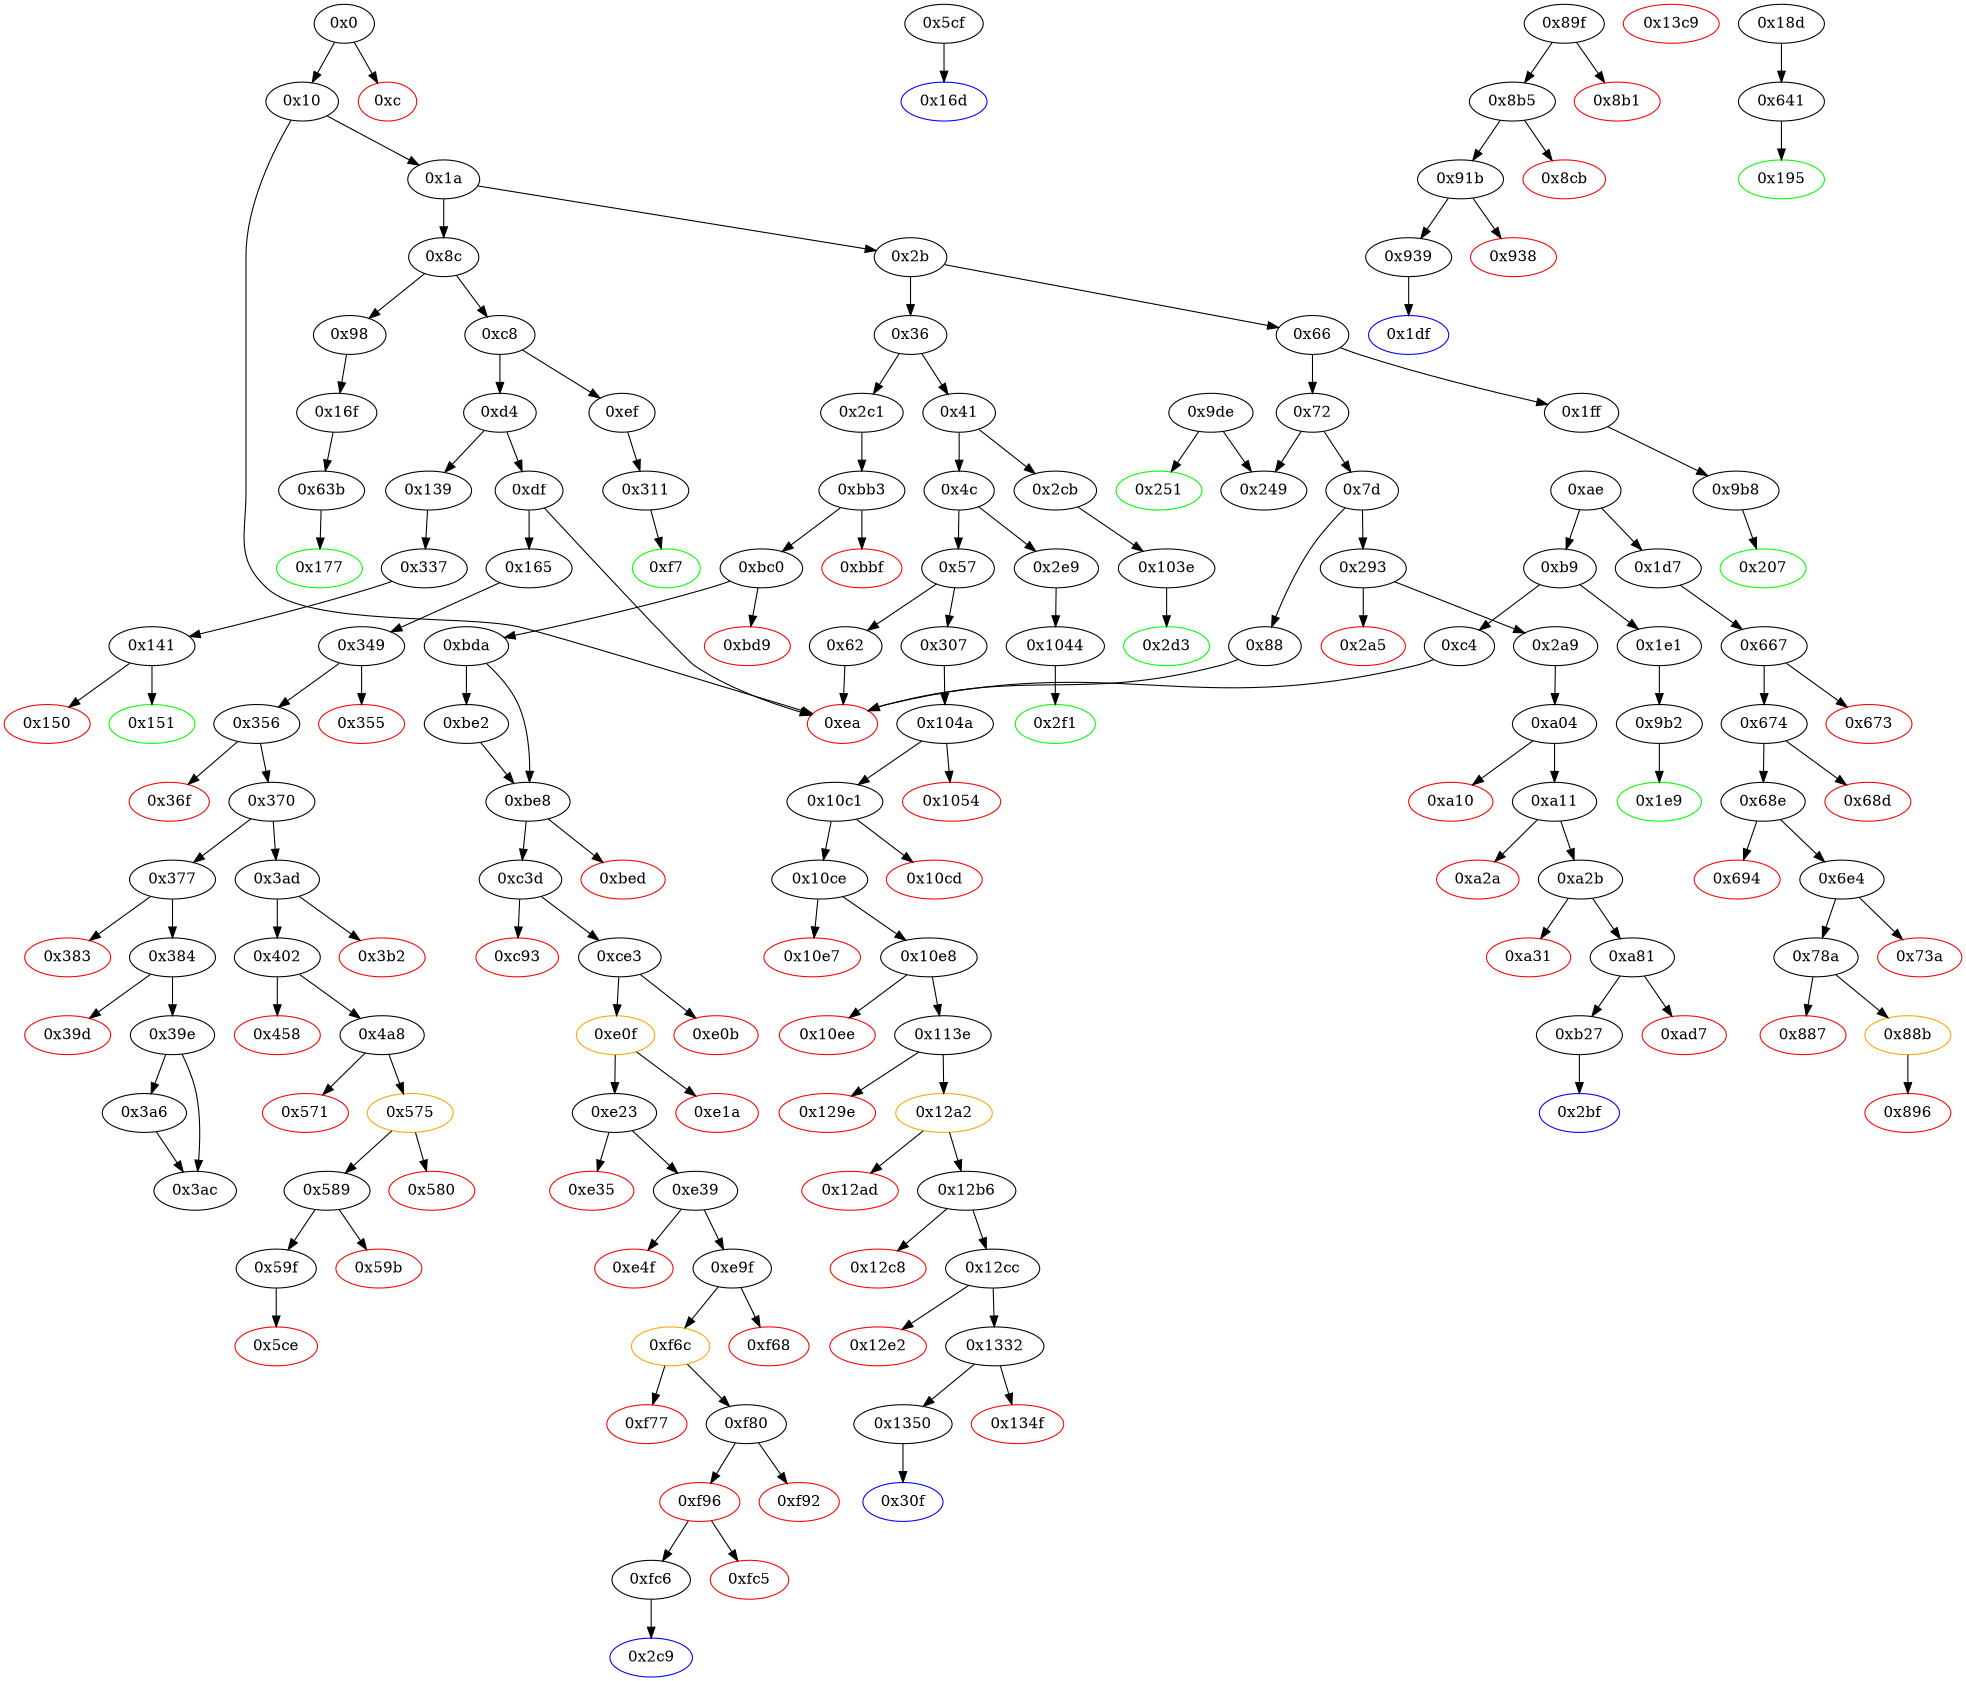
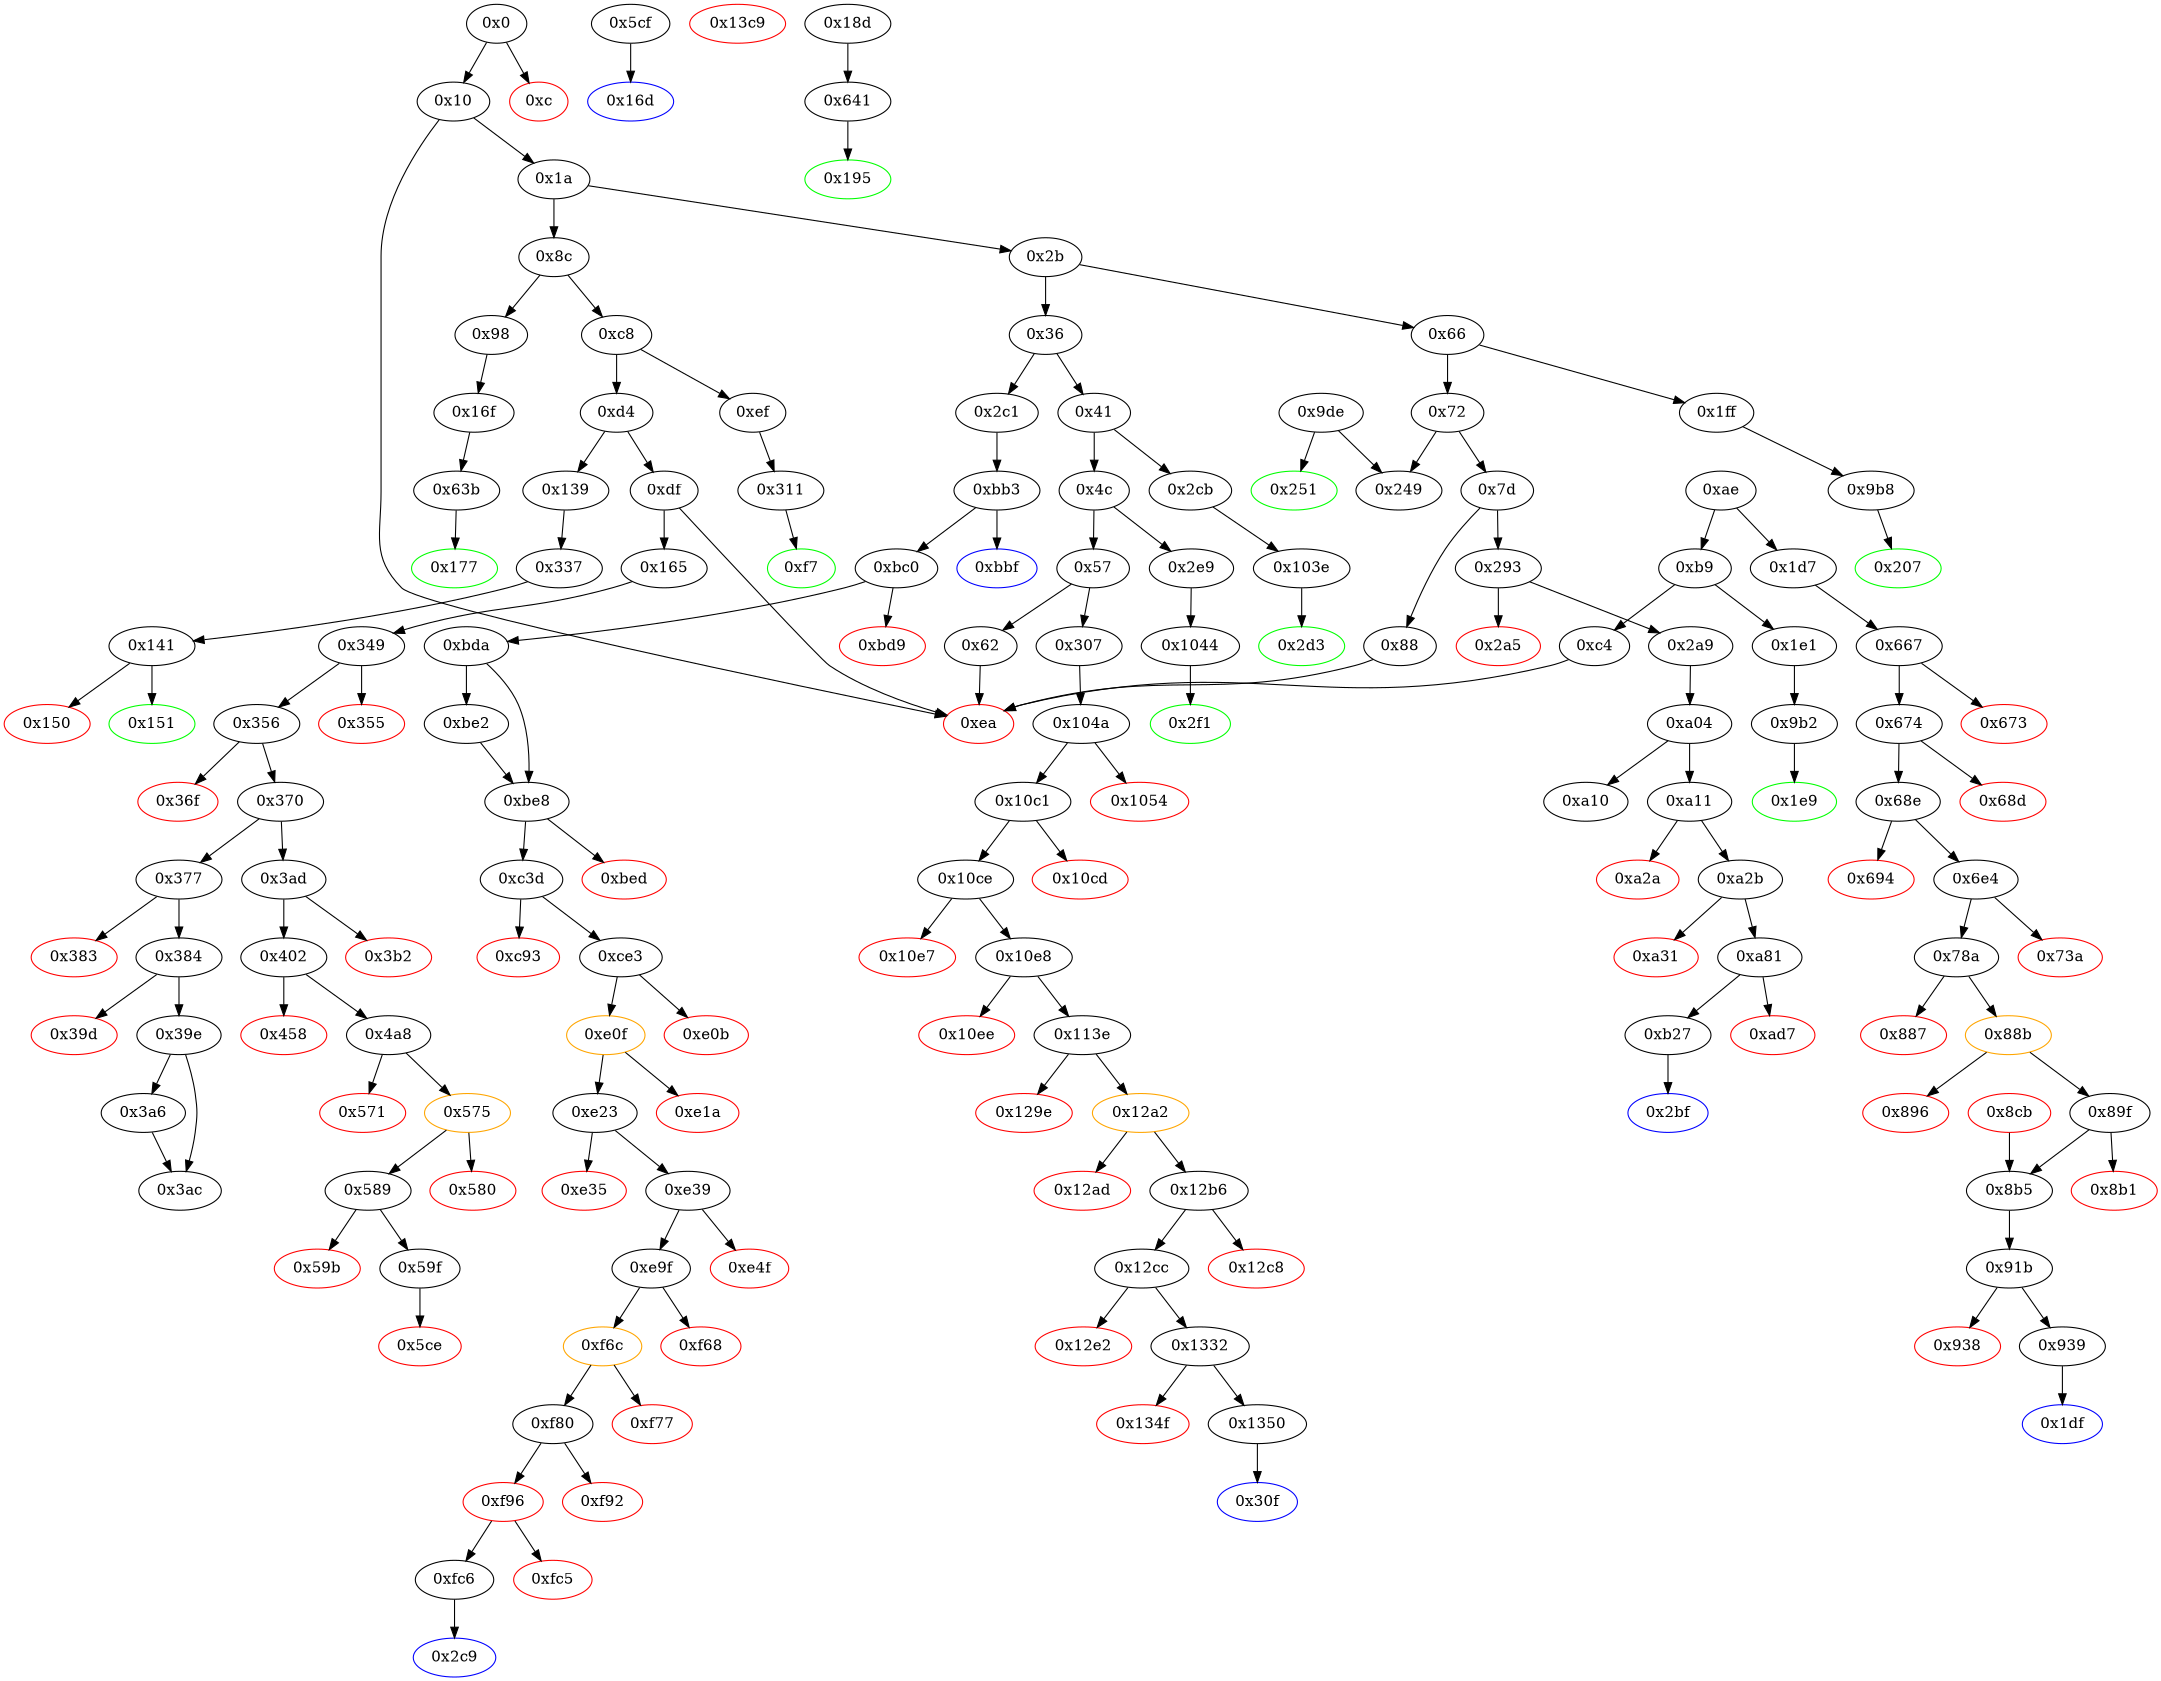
(1535, 136) -> (2009, 1147)
(862, 568) -> (997, 568)
(1451, 802) -> (1586, 802)
none -> (2055, 1071)
